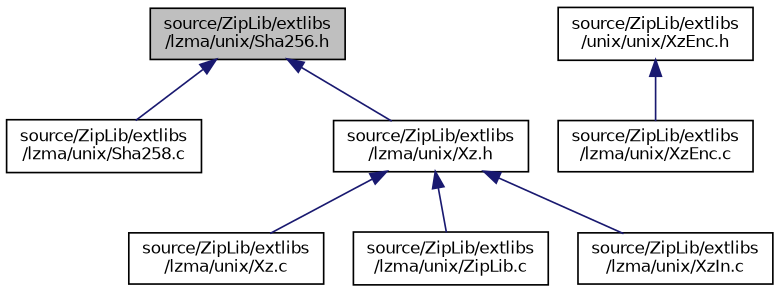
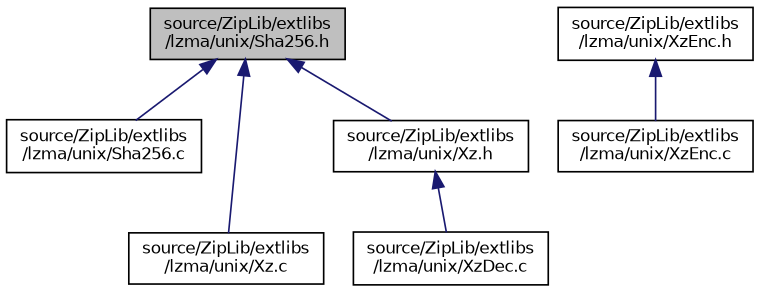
(656, 34) -> (656, 34)
(104, 146) -> (104, 146)
(321, 206) -> (236, 155)
(451, 258) -> (451, 258)
(675, 258) -> none
